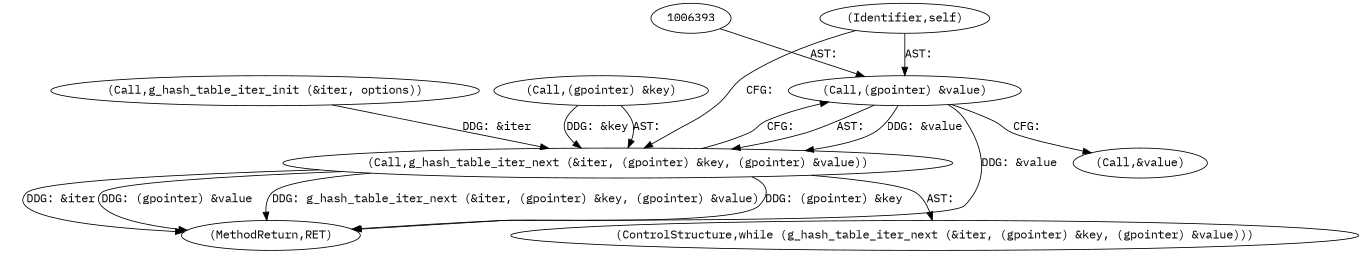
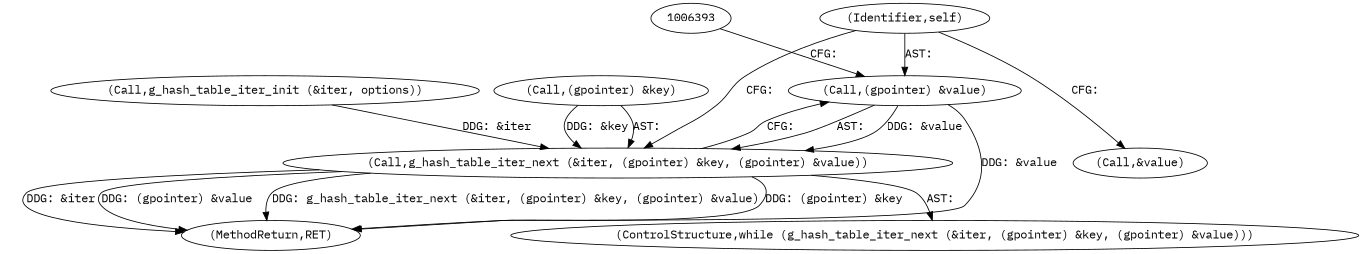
(827, 54) -> (827, 54)
(1015, 134) -> (1034, 79)
